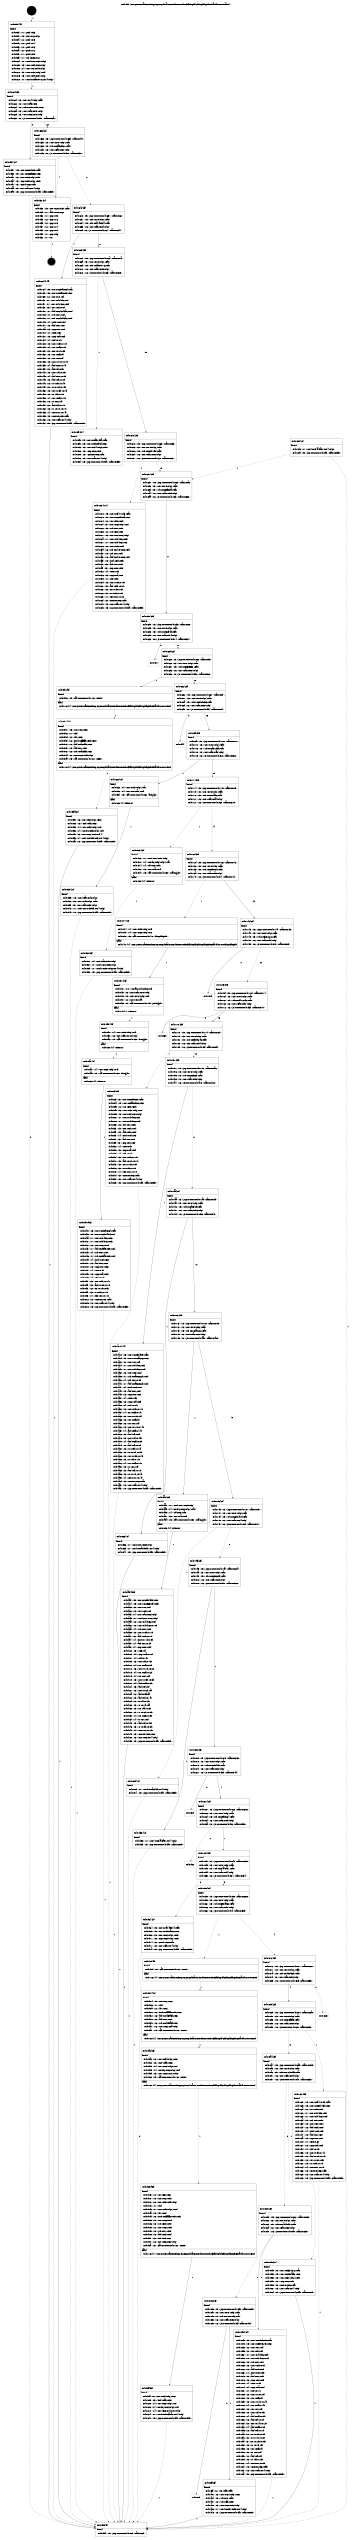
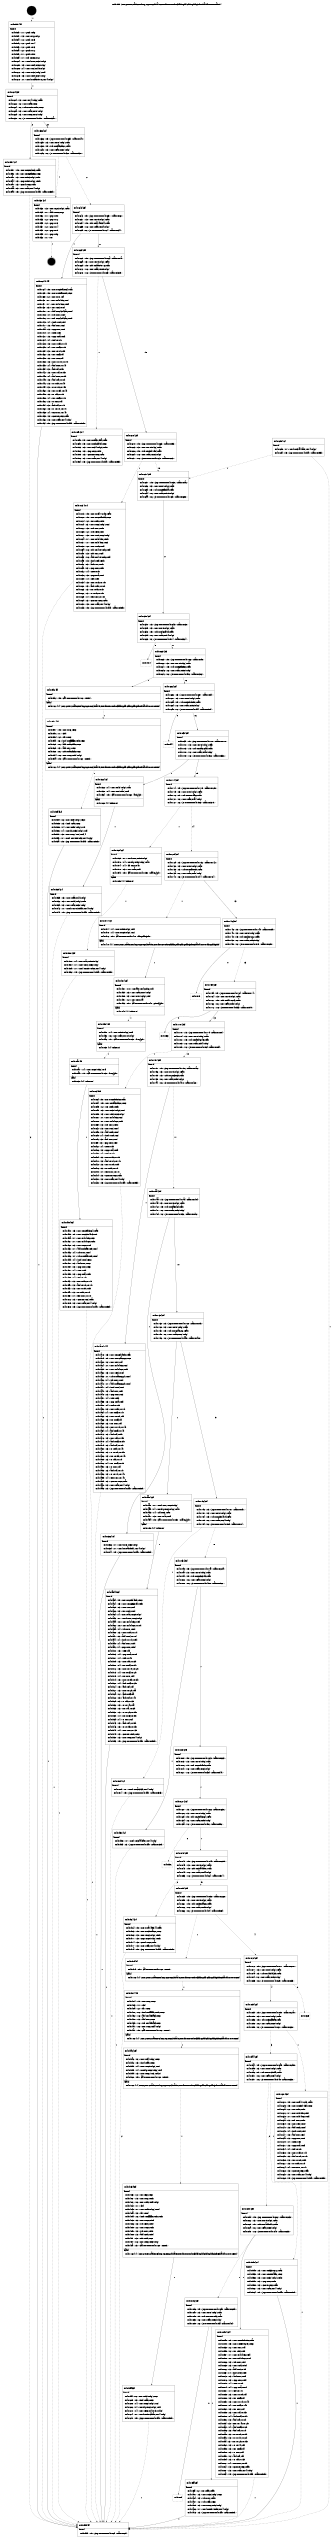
(190, 1813) -> none
